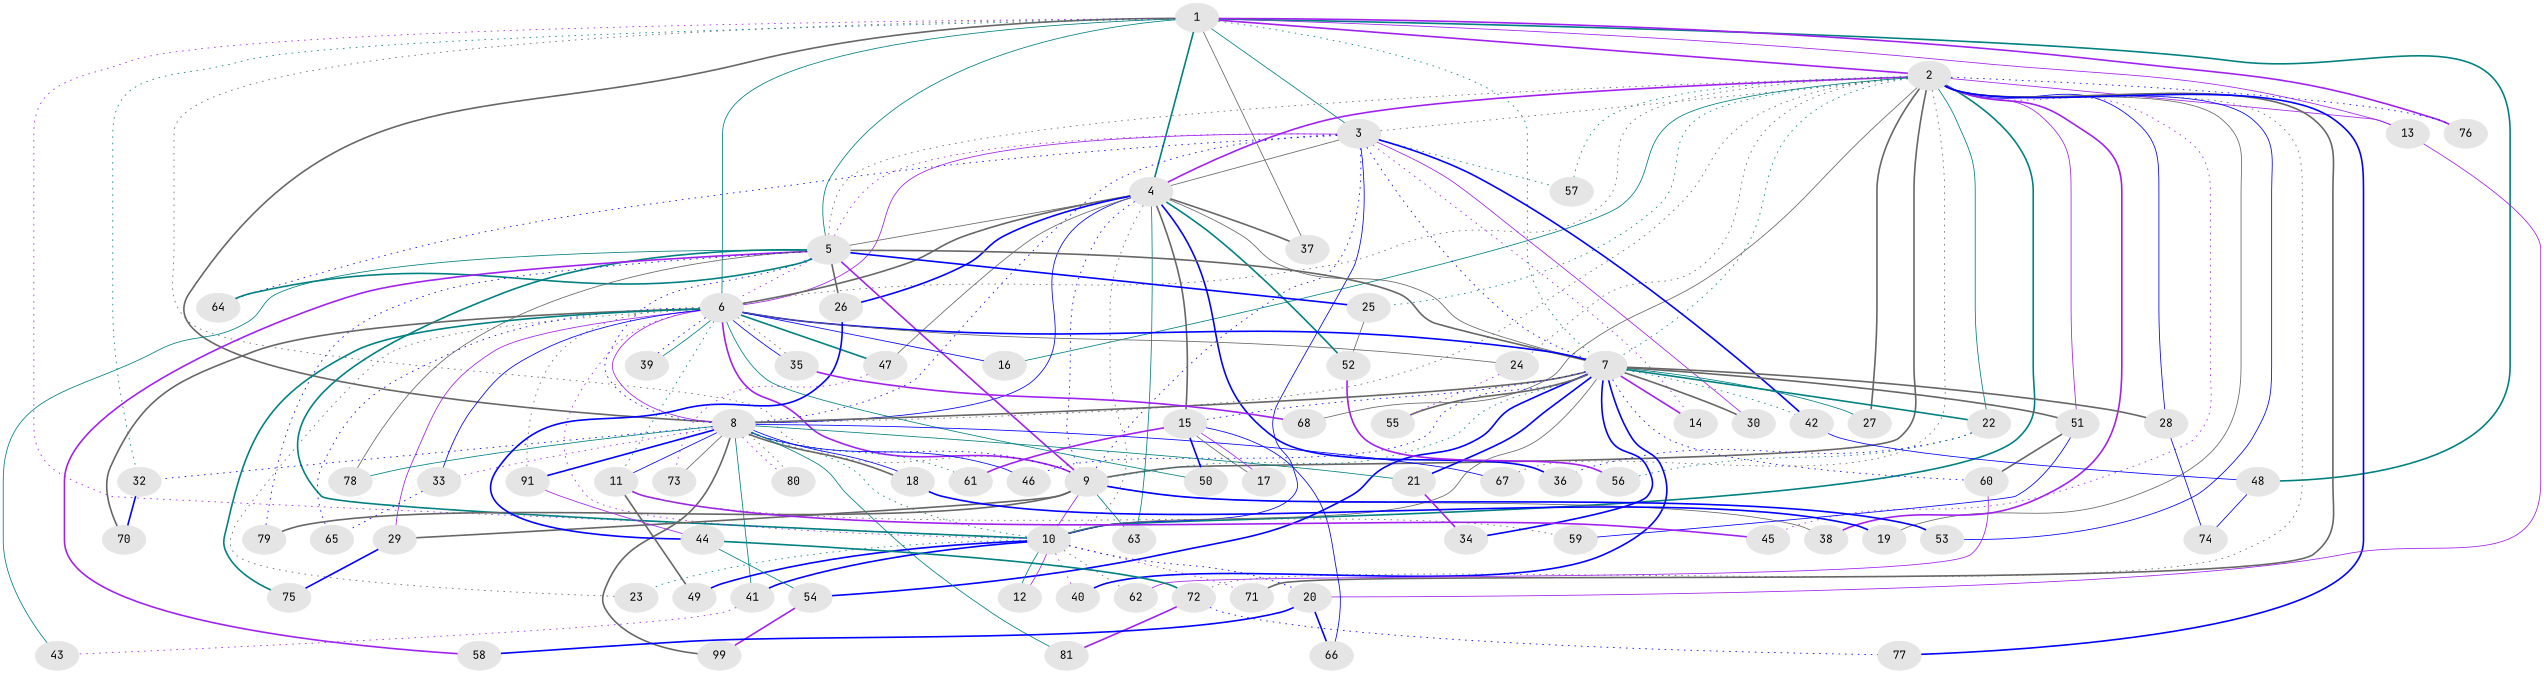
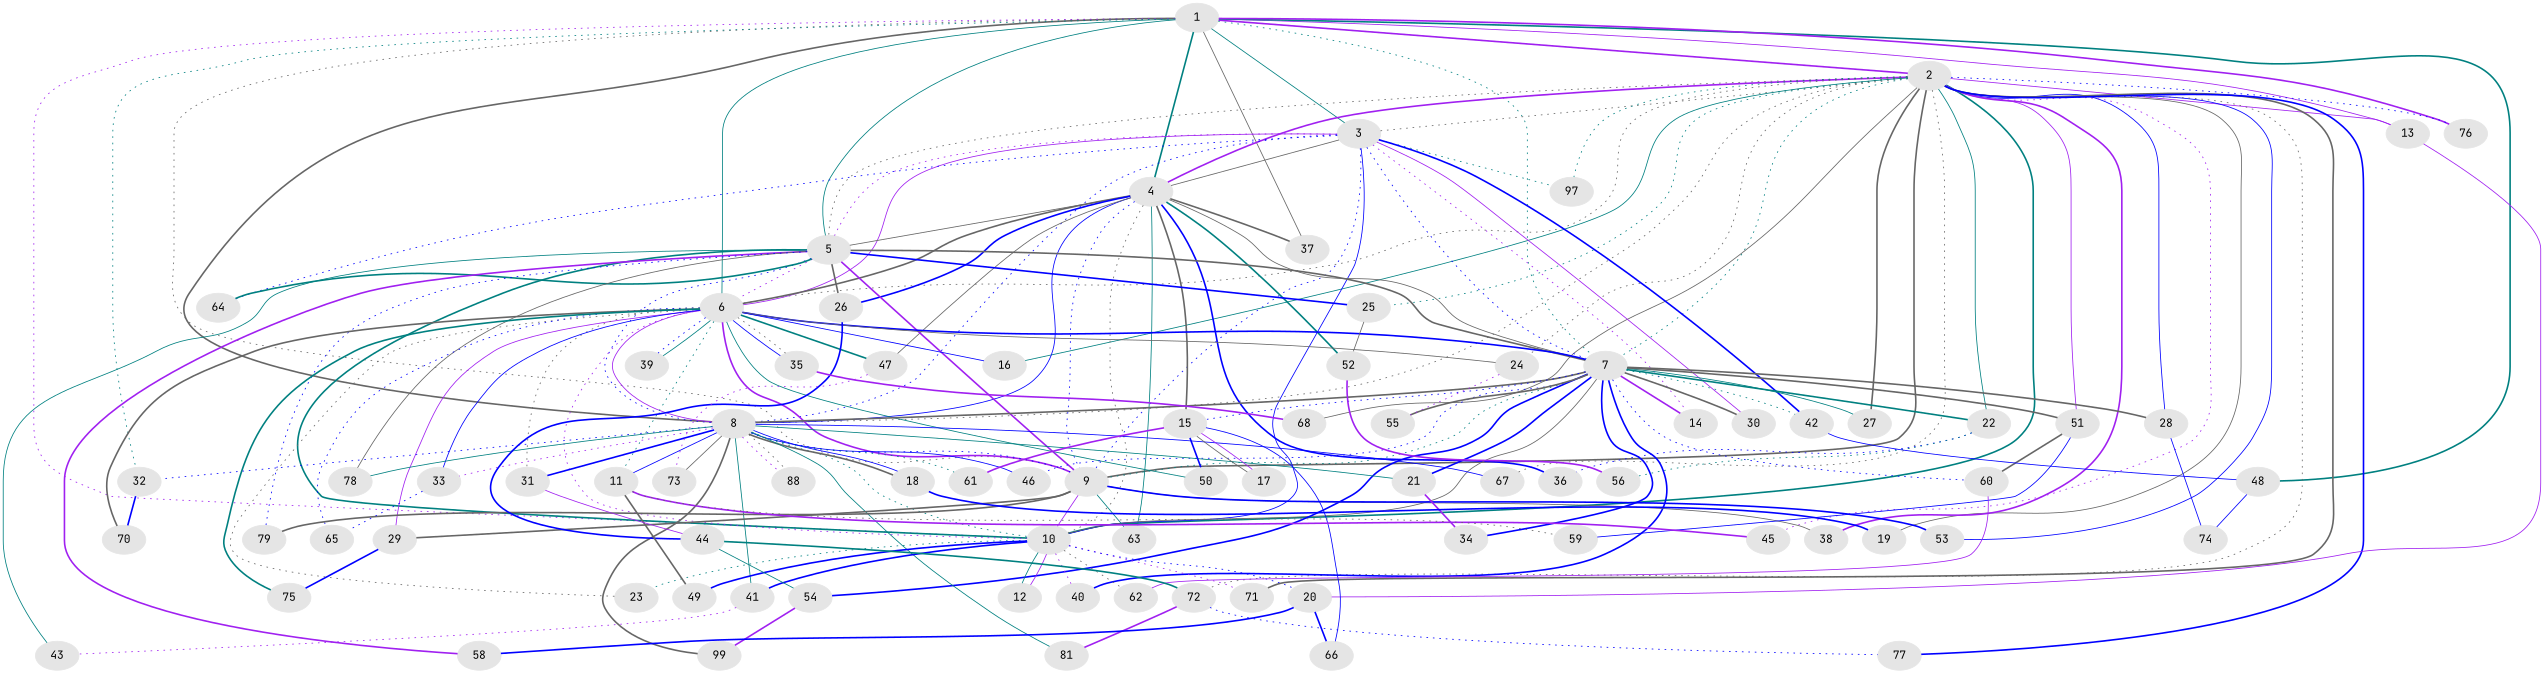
(1572, 192) -> (1572, 192)
(528, 482) -> (528, 482)
(793, 482) -> (793, 482)
